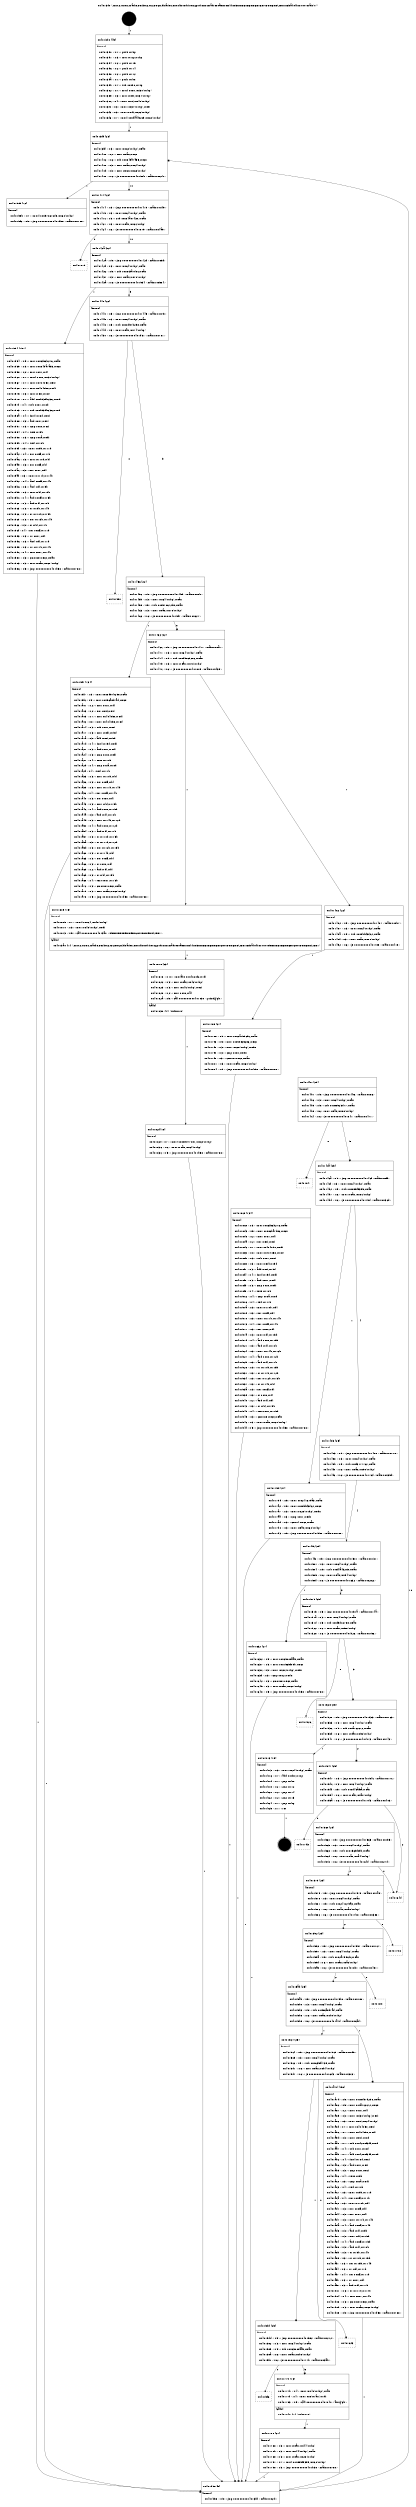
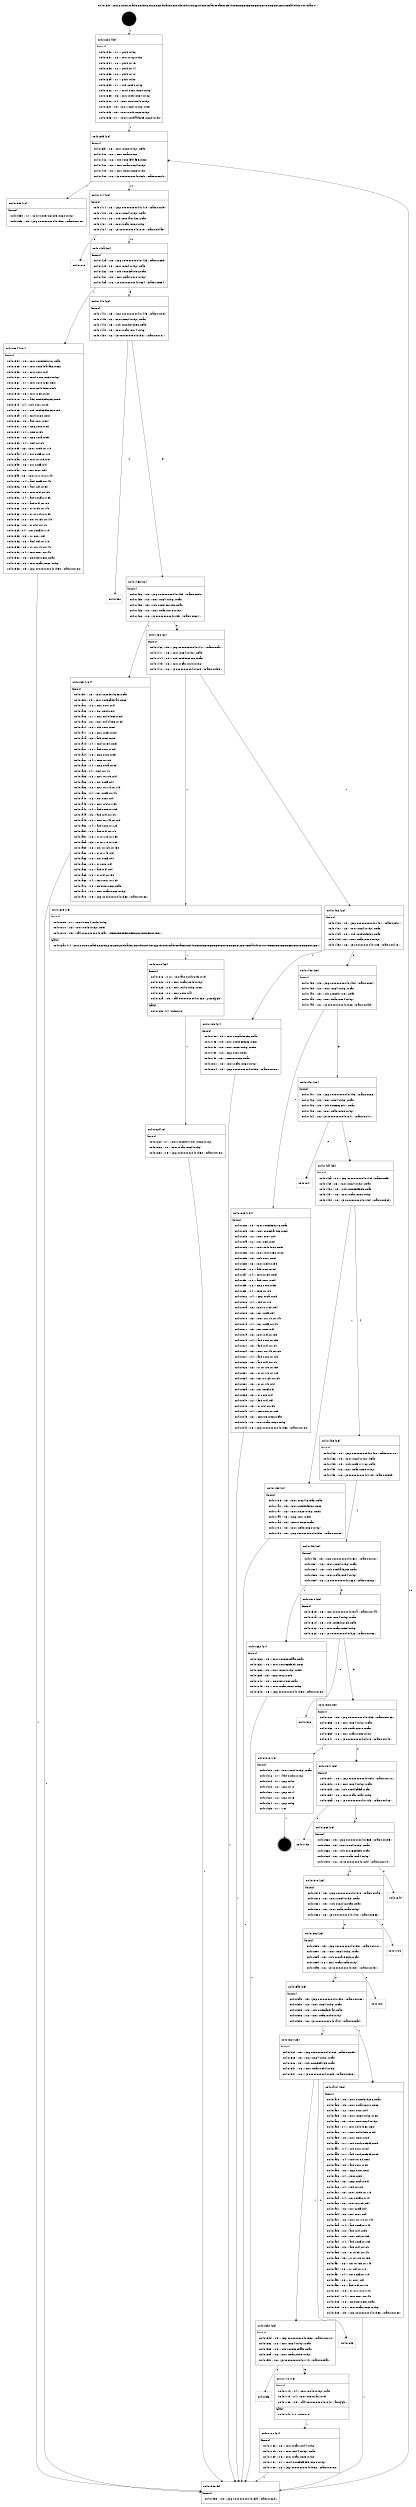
none -> (337, 988)
(401, 1846) -> (355, 1813)
(251, 2087) -> (251, 2087)
